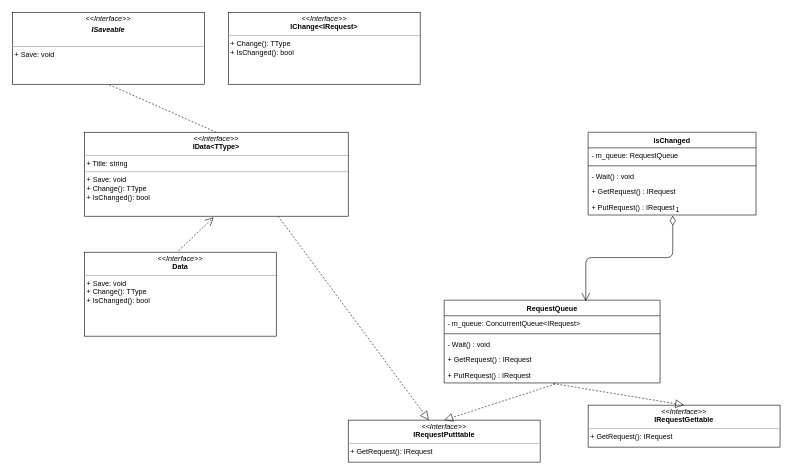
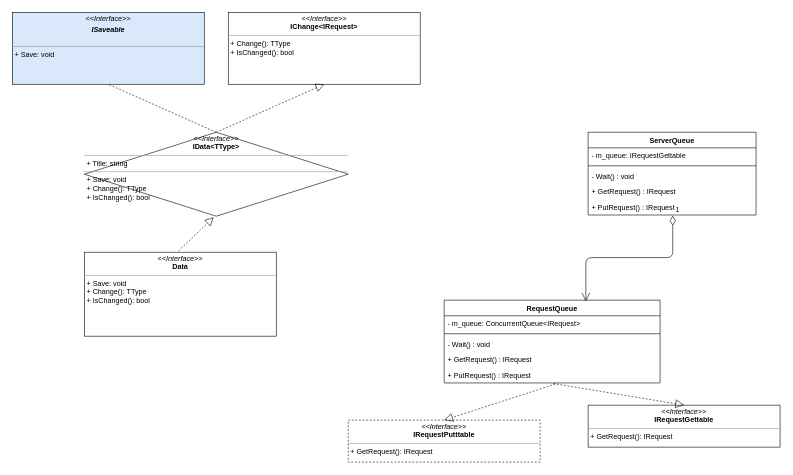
(108, 48) -> (108, 48)
(672, 140) -> (672, 140)
(635, 156) -> (642, 156)
(216, 174) -> (216, 174)
(209, 222) -> (207, 224)
(350, 314) -> (267, 110)
(444, 441) -> (444, 441)
